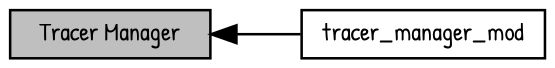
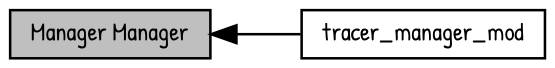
(110, 34) -> (110, 34)
